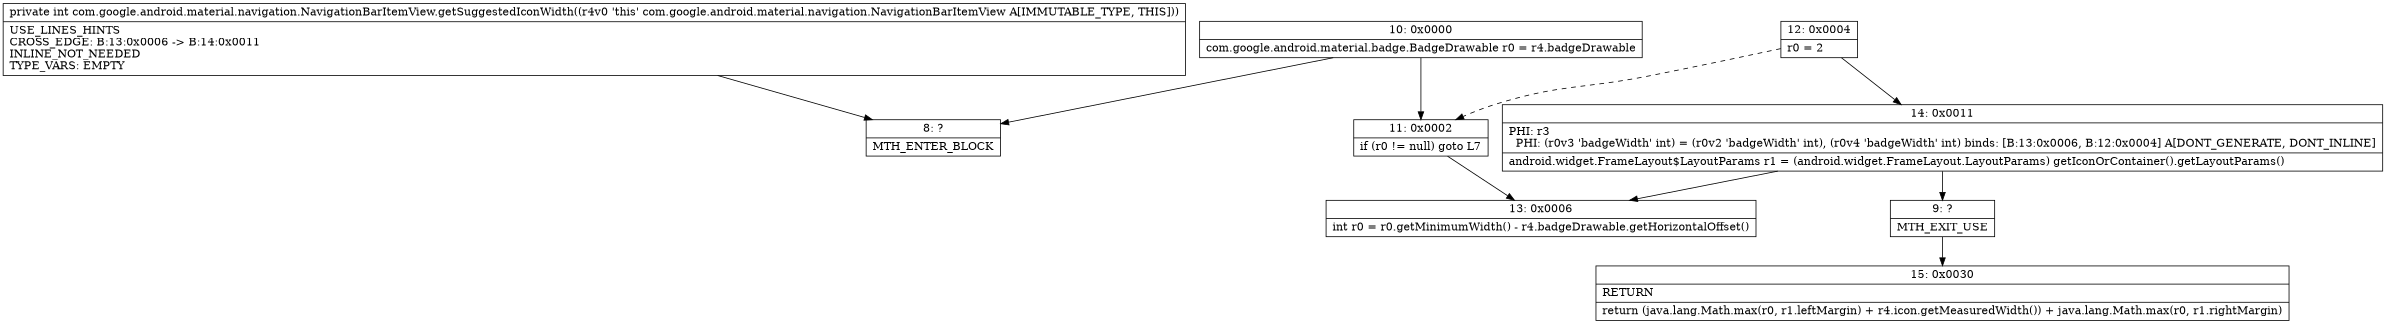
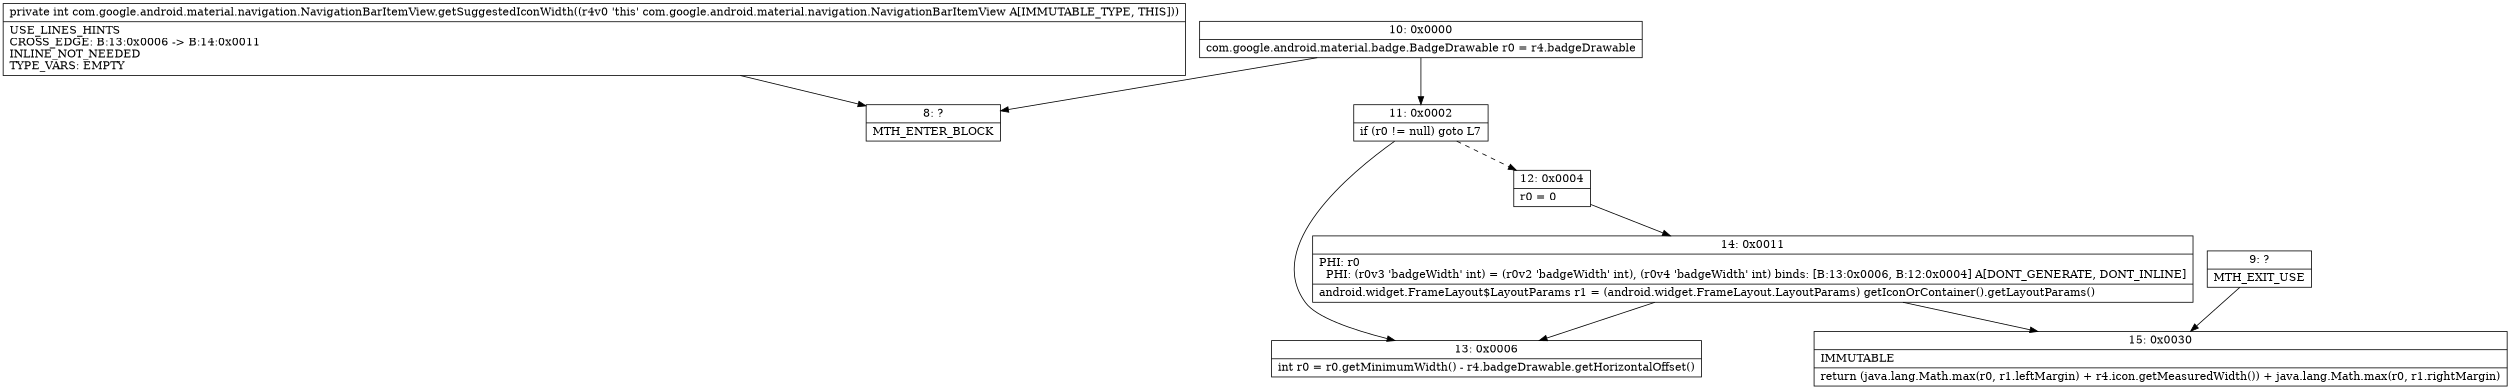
(1805, 48) -> (1538, 197)
(1621, 81) -> (1483, 154)
(1531, 132) -> (1341, 263)
(1943, 182) -> (1966, 316)
(1628, 293) -> (1858, 358)
